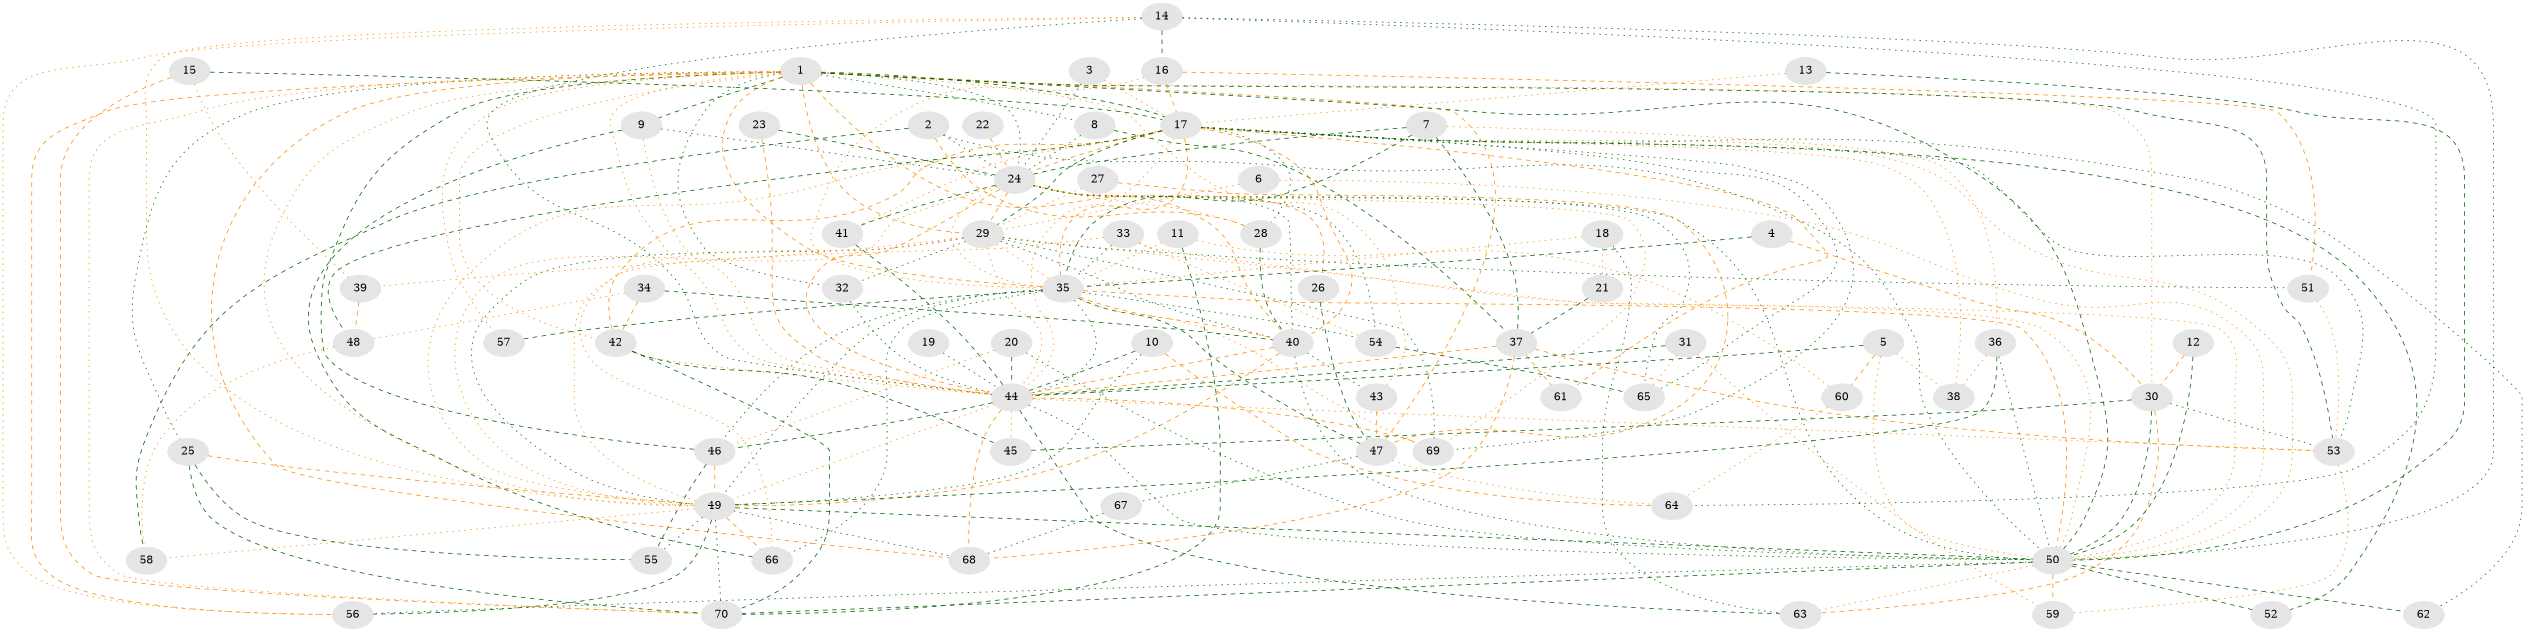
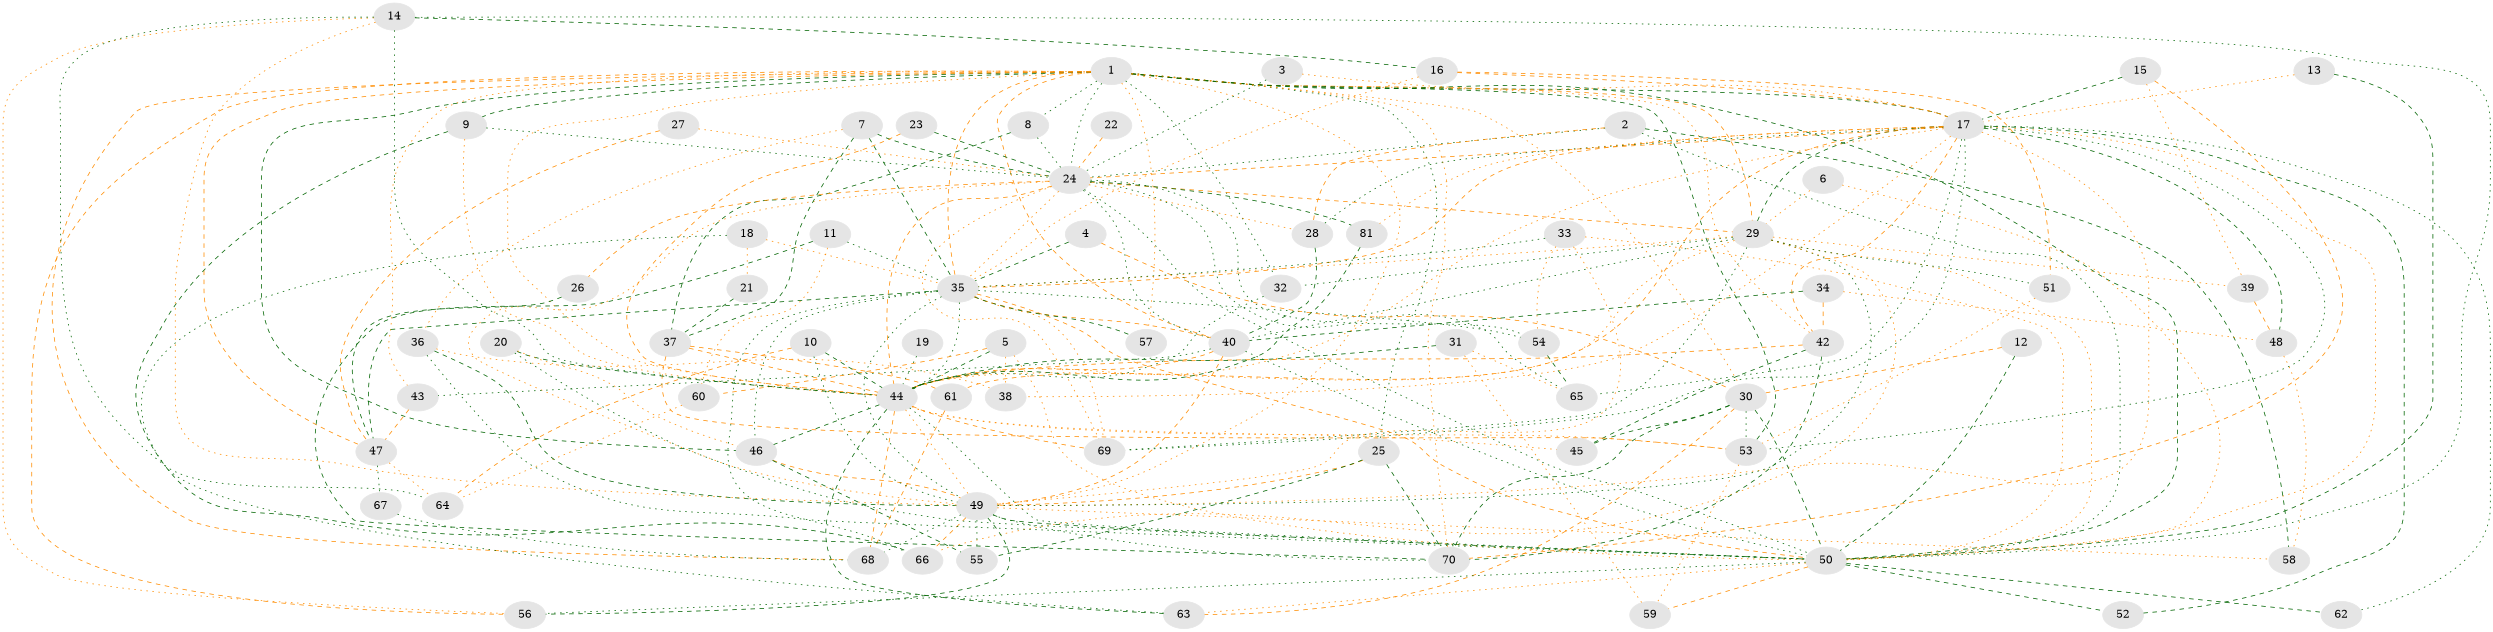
(1055, 200) -> (892, 155)
(1325, 213) -> none
(842, 234) -> (1367, 234)
(1123, 261) -> (890, 259)
(811, 377) -> (1356, 359)
(1291, 521) -> (910, 479)
(1355, 589) -> (1593, 470)
